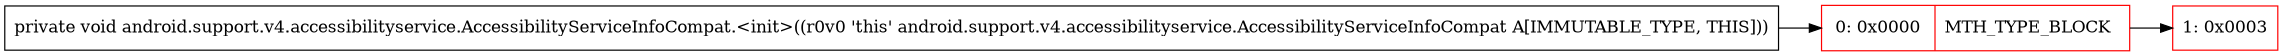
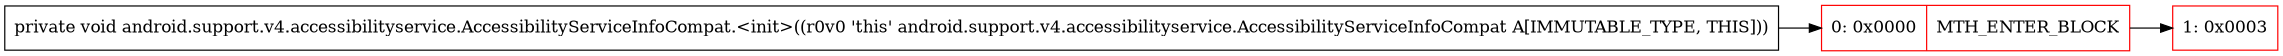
(2028, 27) -> (2028, 27)
